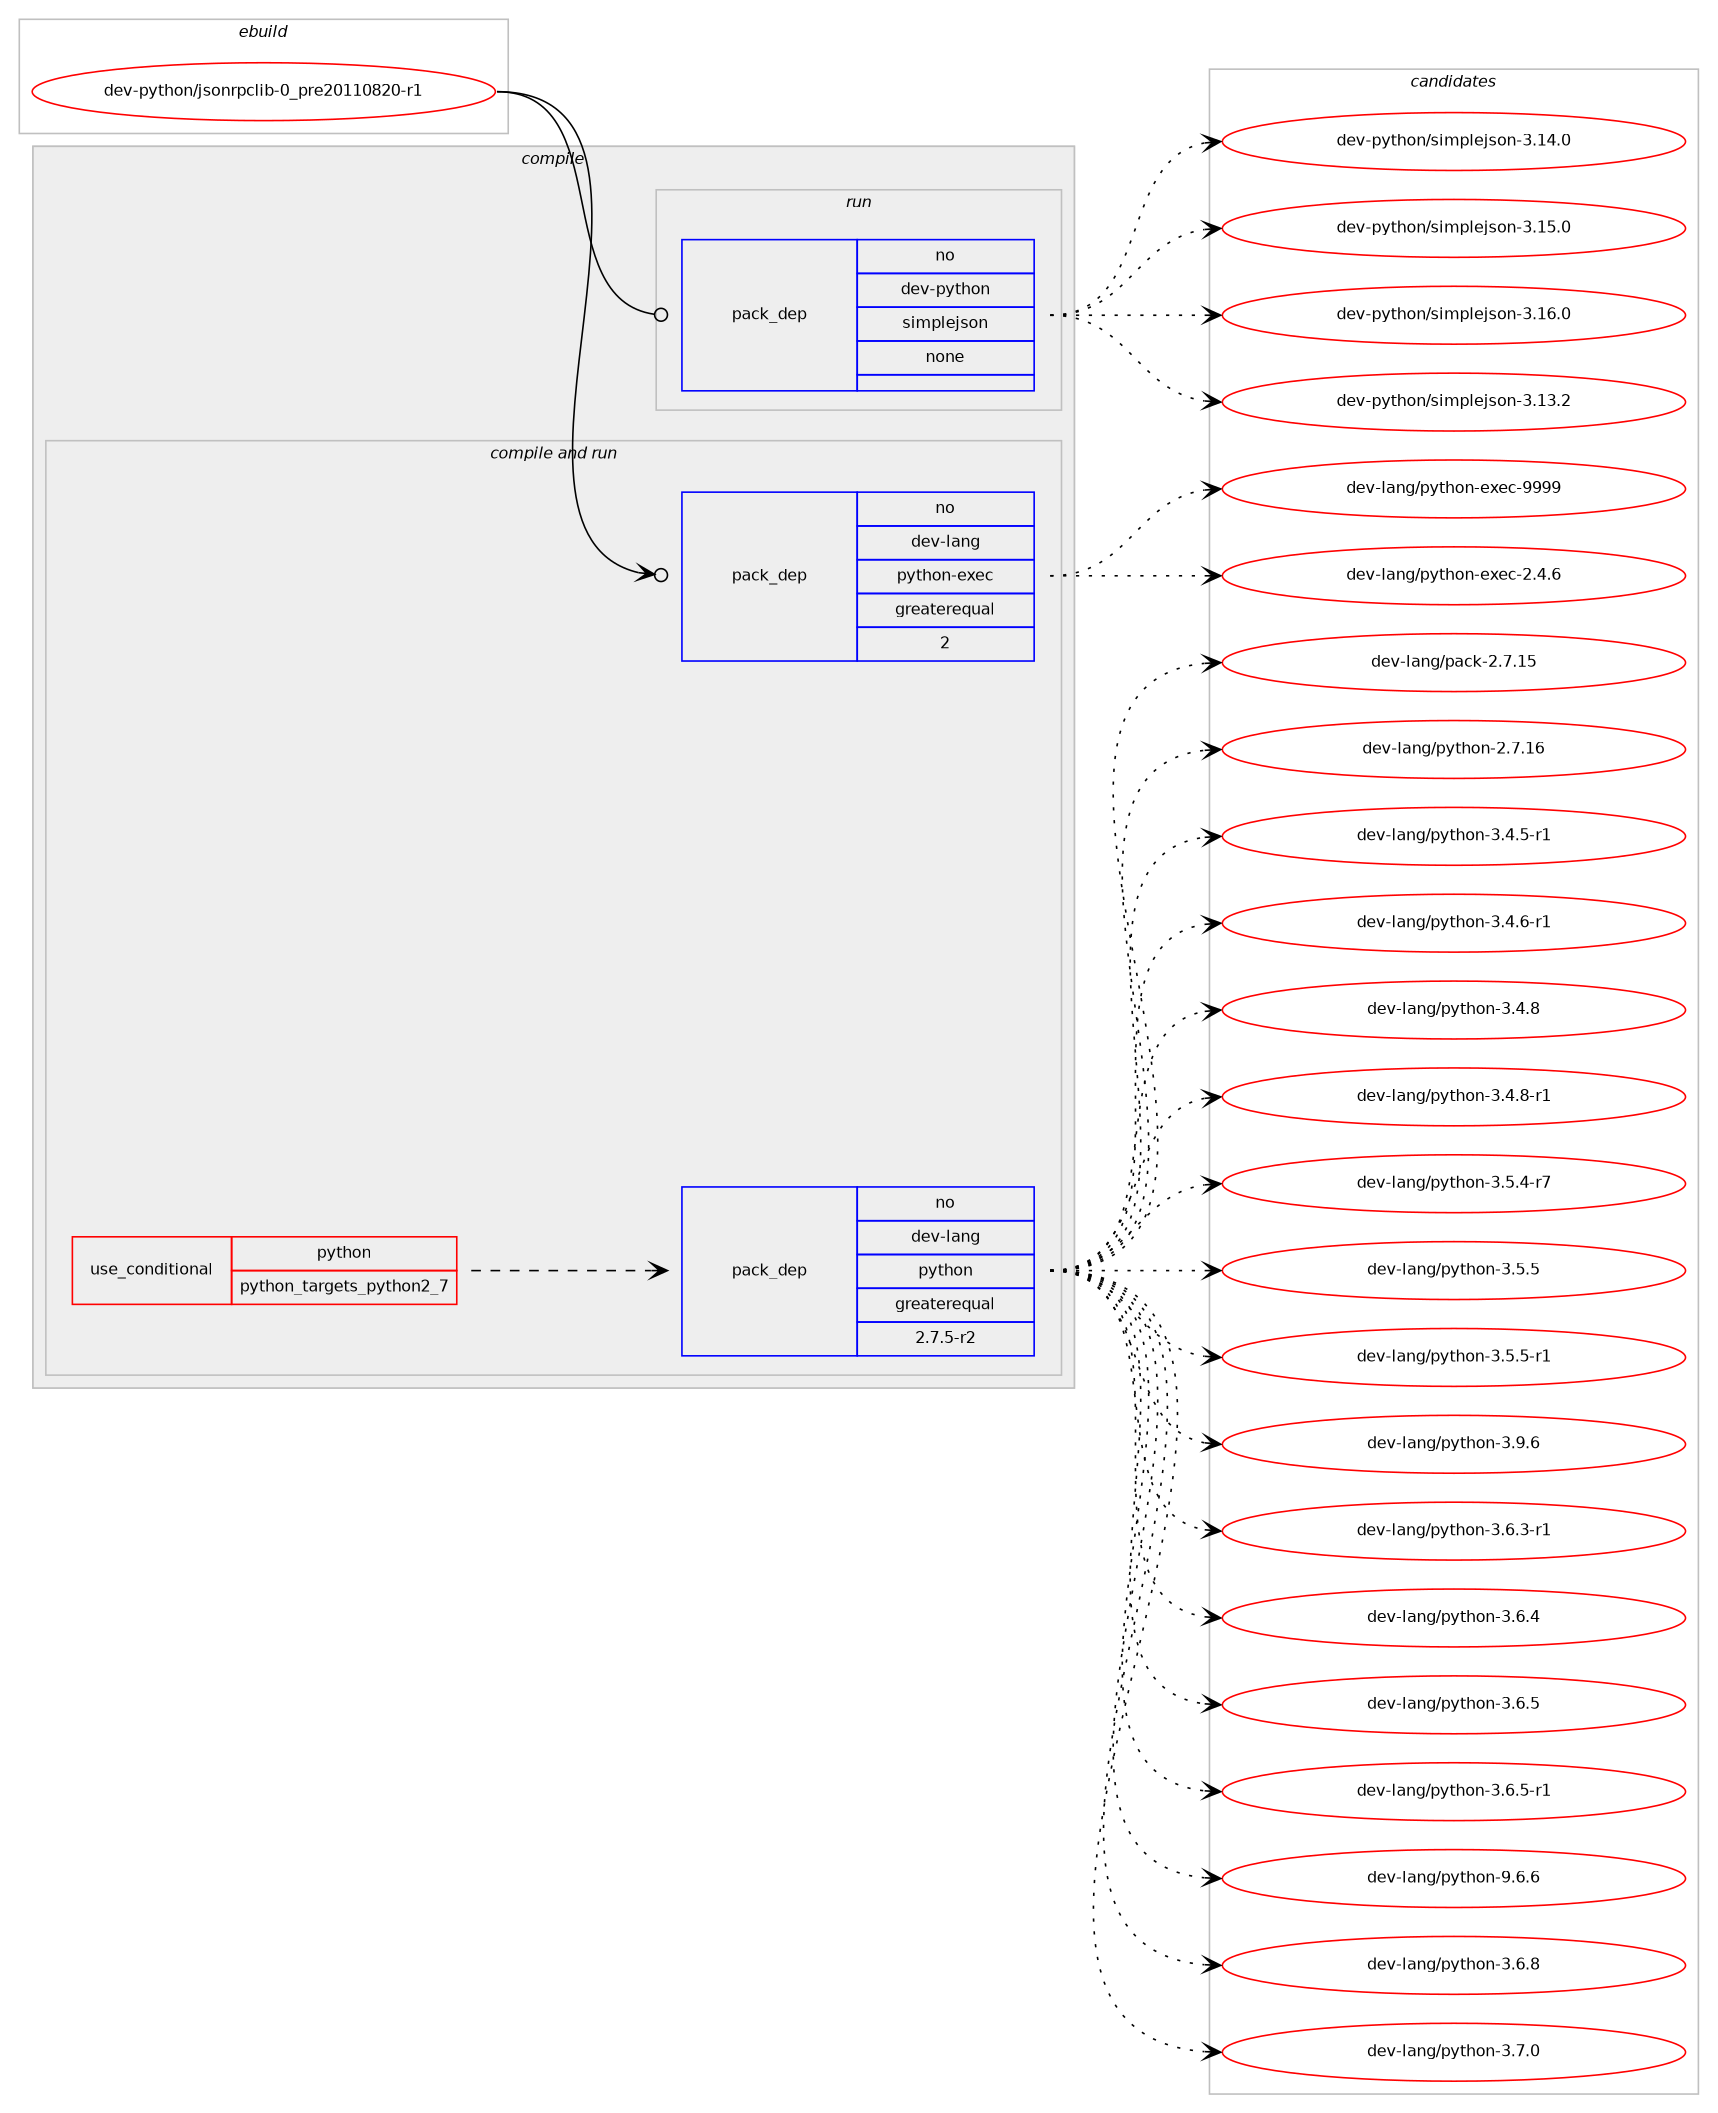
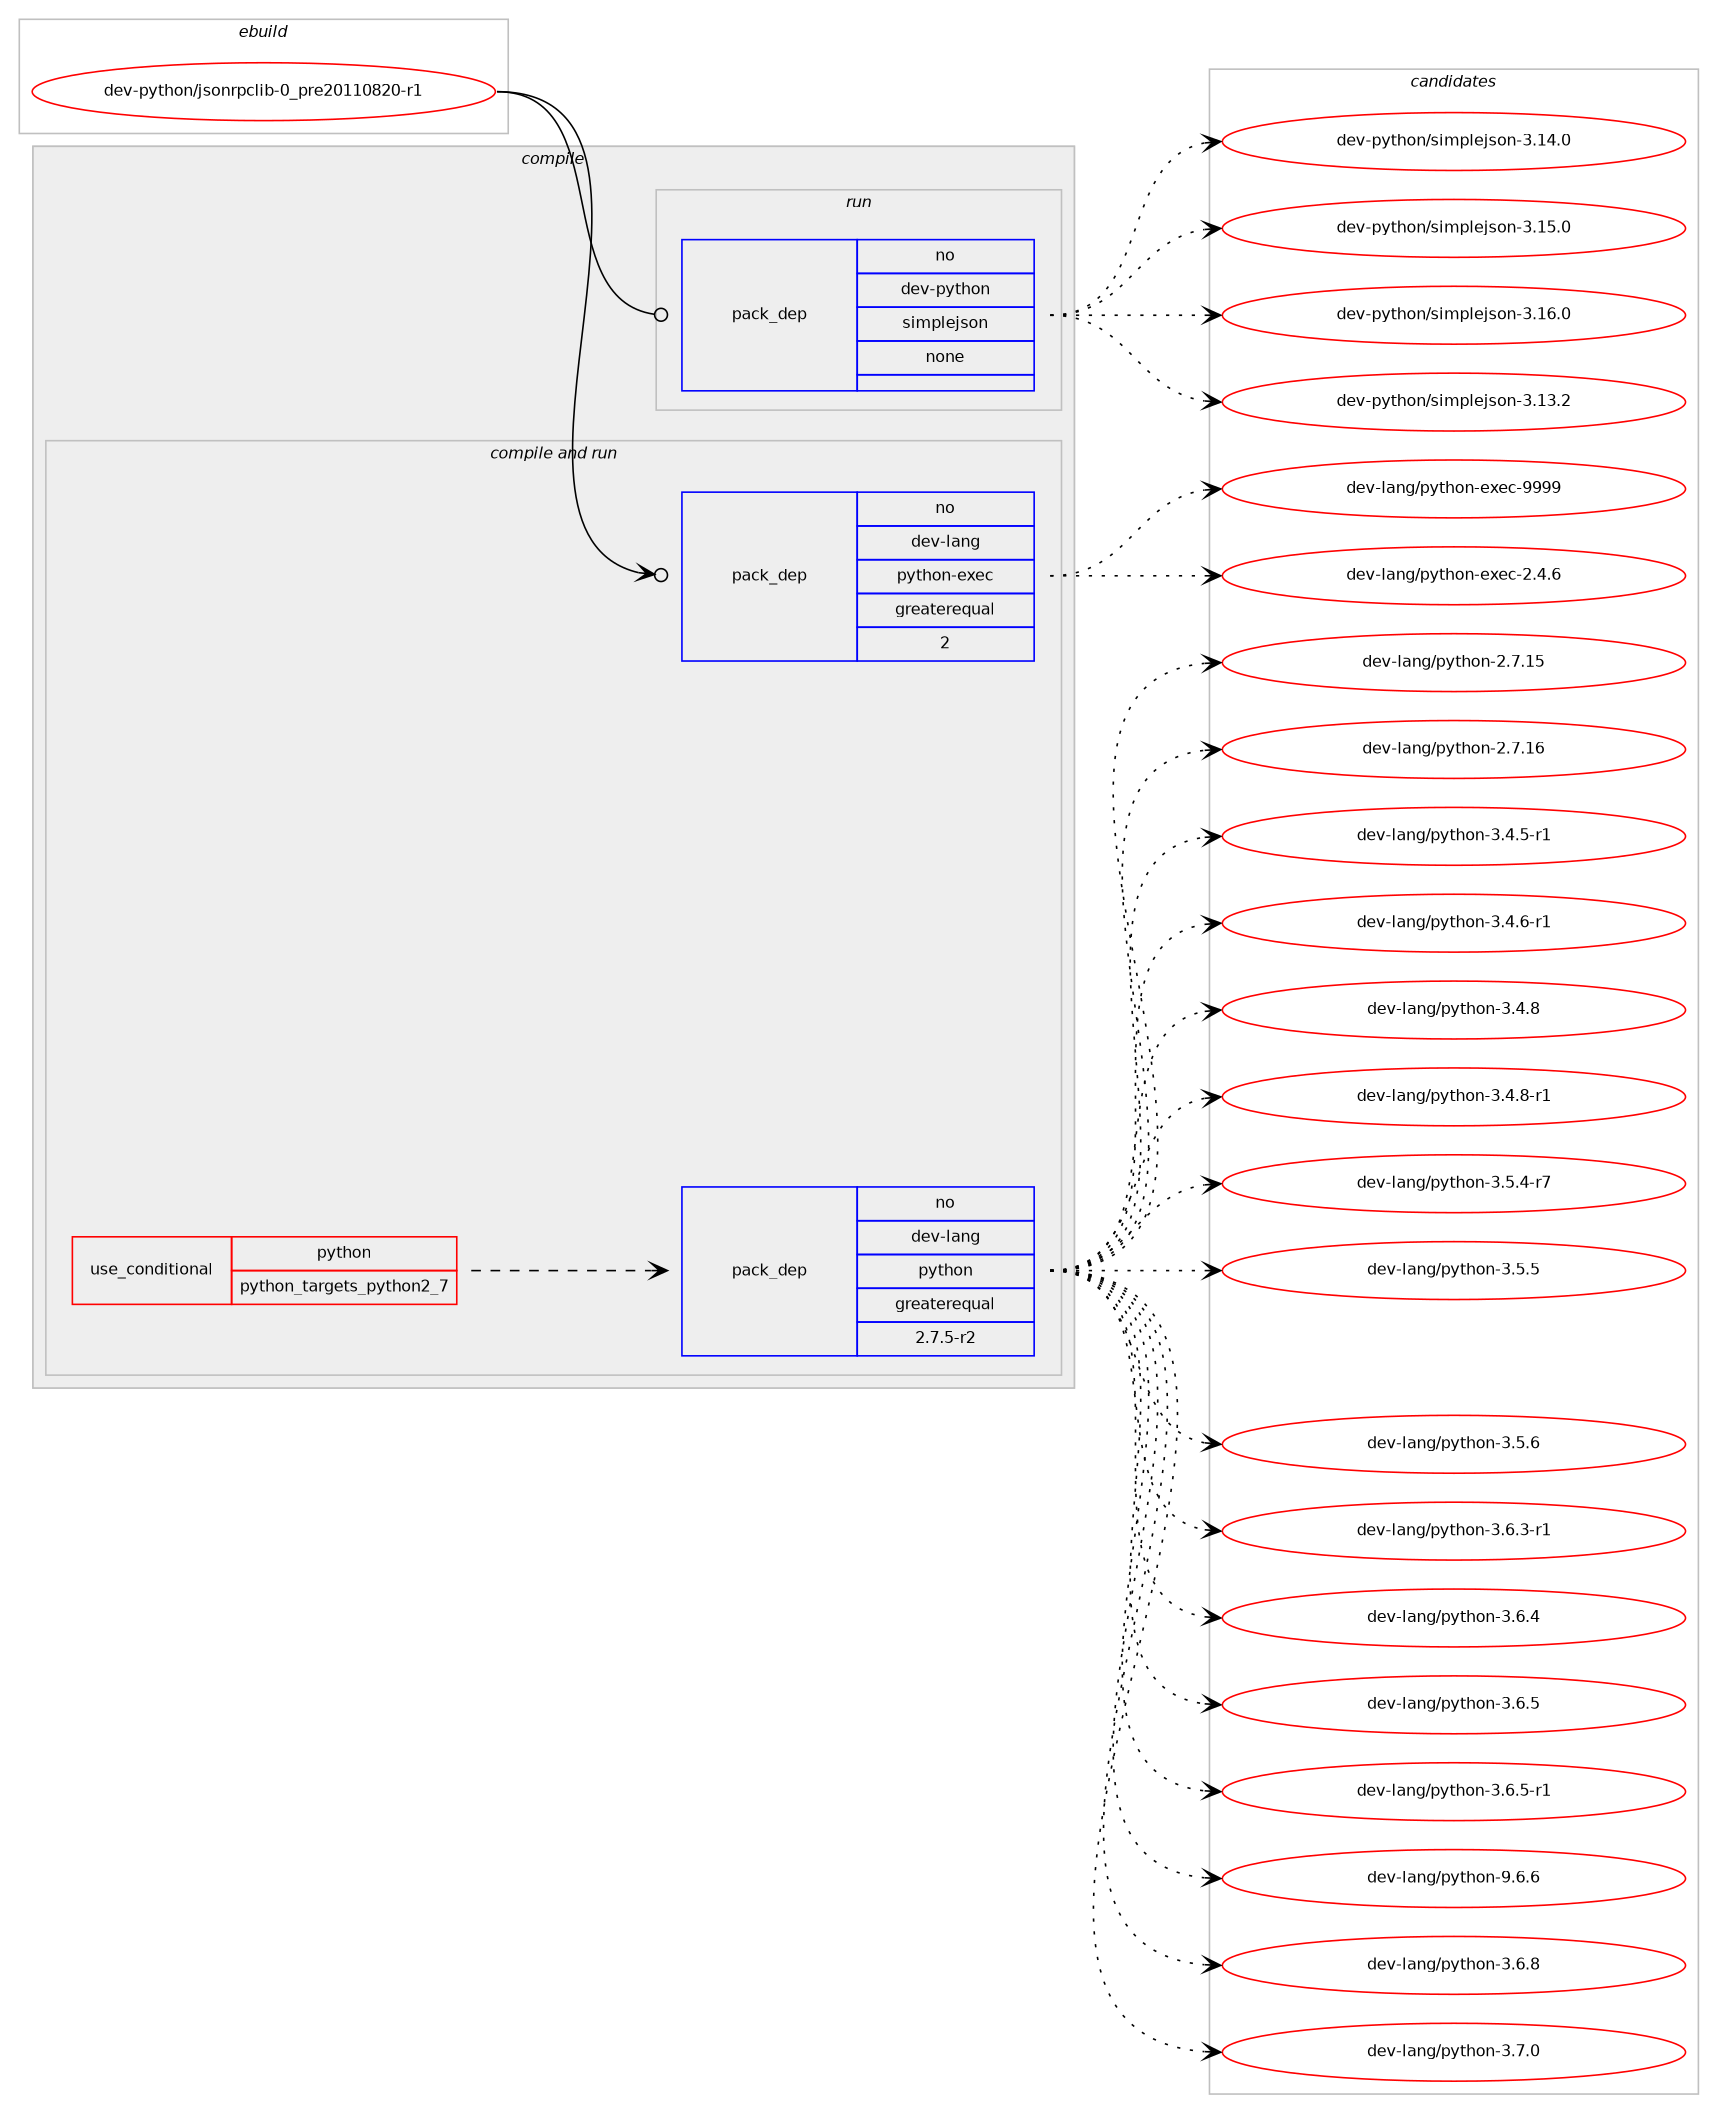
(1454, 663) -> (1454, 663)
(1454, 1357) -> none
(1454, 1444) -> (1454, 1444)
